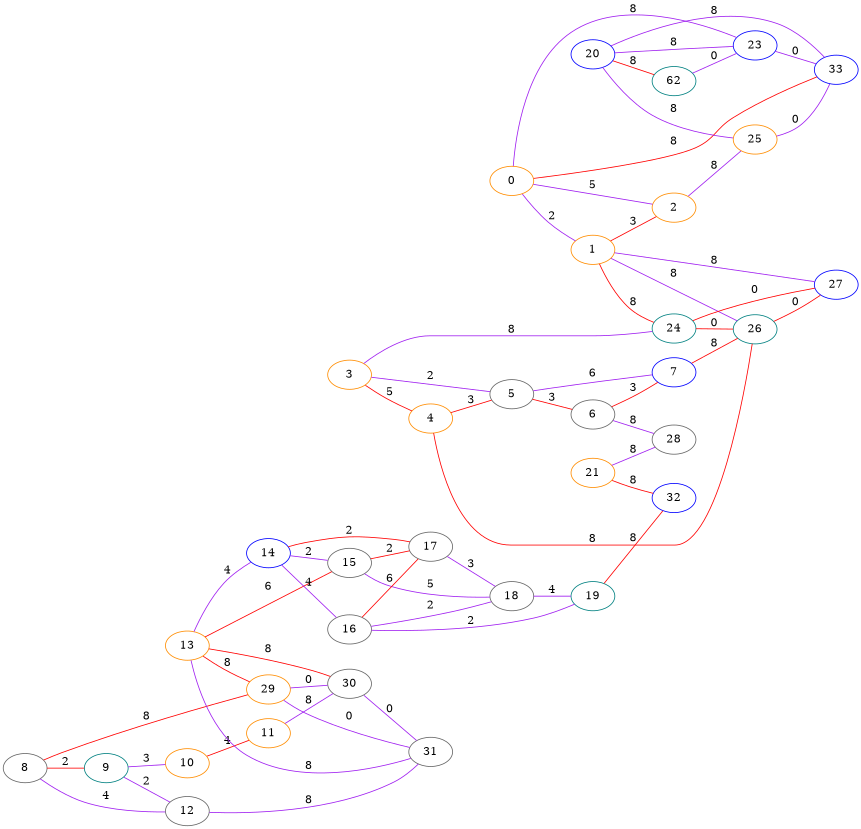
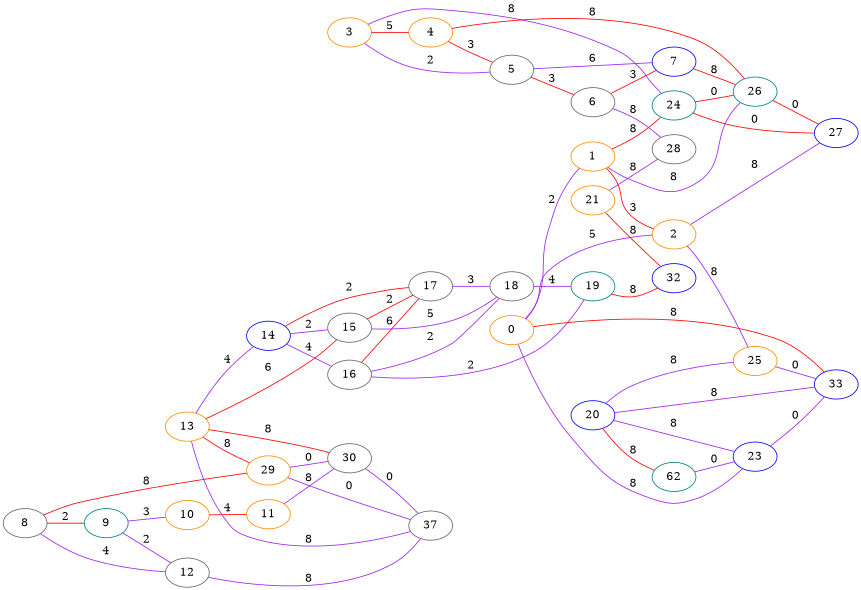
(715, 267) -> (755, 184)
(431, 752) -> (431, 526)
